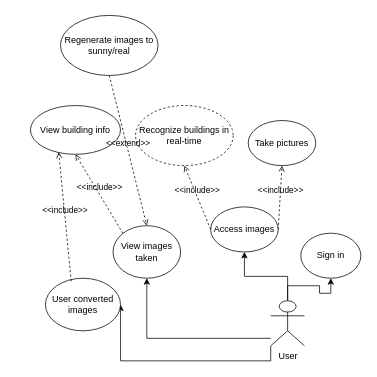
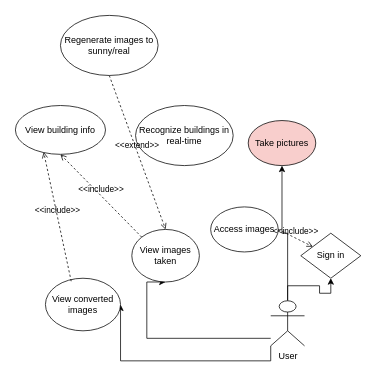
(75, 130) -> (60, 130)
(184, 135) -> (184, 135)
(282, 143) -> (282, 143)
(197, 197) -> none
(279, 216) -> (303, 242)
(147, 252) -> (165, 255)
(330, 255) -> (330, 255)
(257, 276) -> (287, 257)
(83, 304) -> (83, 304)
